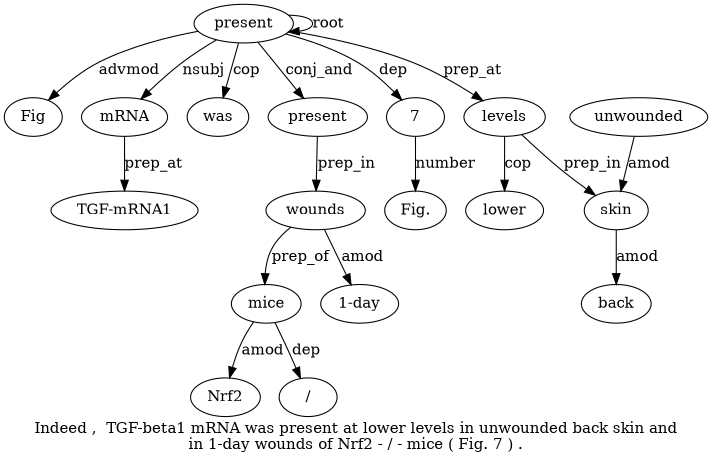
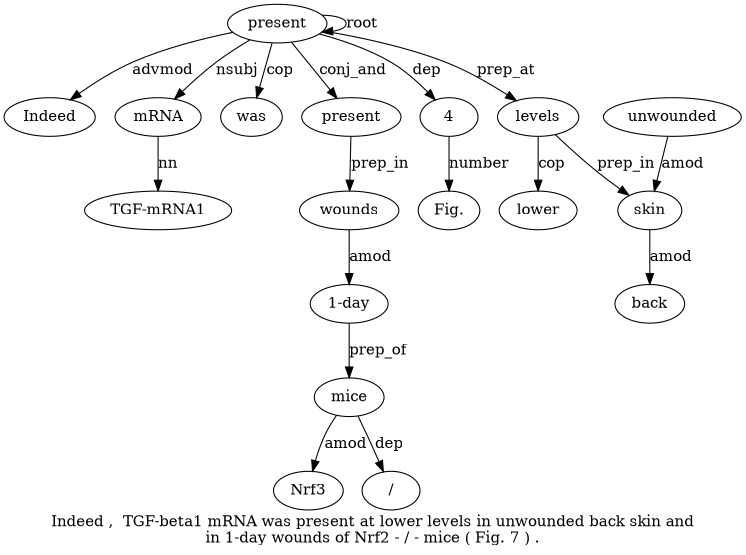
(33, 117) -> (50, 117)
(415, 117) -> (449, 117)
(154, 164) -> (168, 164)
(273, 247) -> (349, 345)
(225, 397) -> (308, 491)
